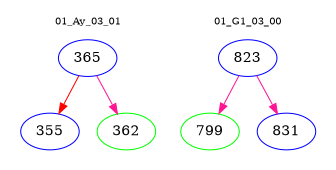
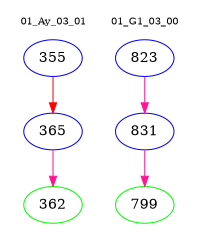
(71, 90) -> (53, 90)
(231, 90) -> (145, 163)
